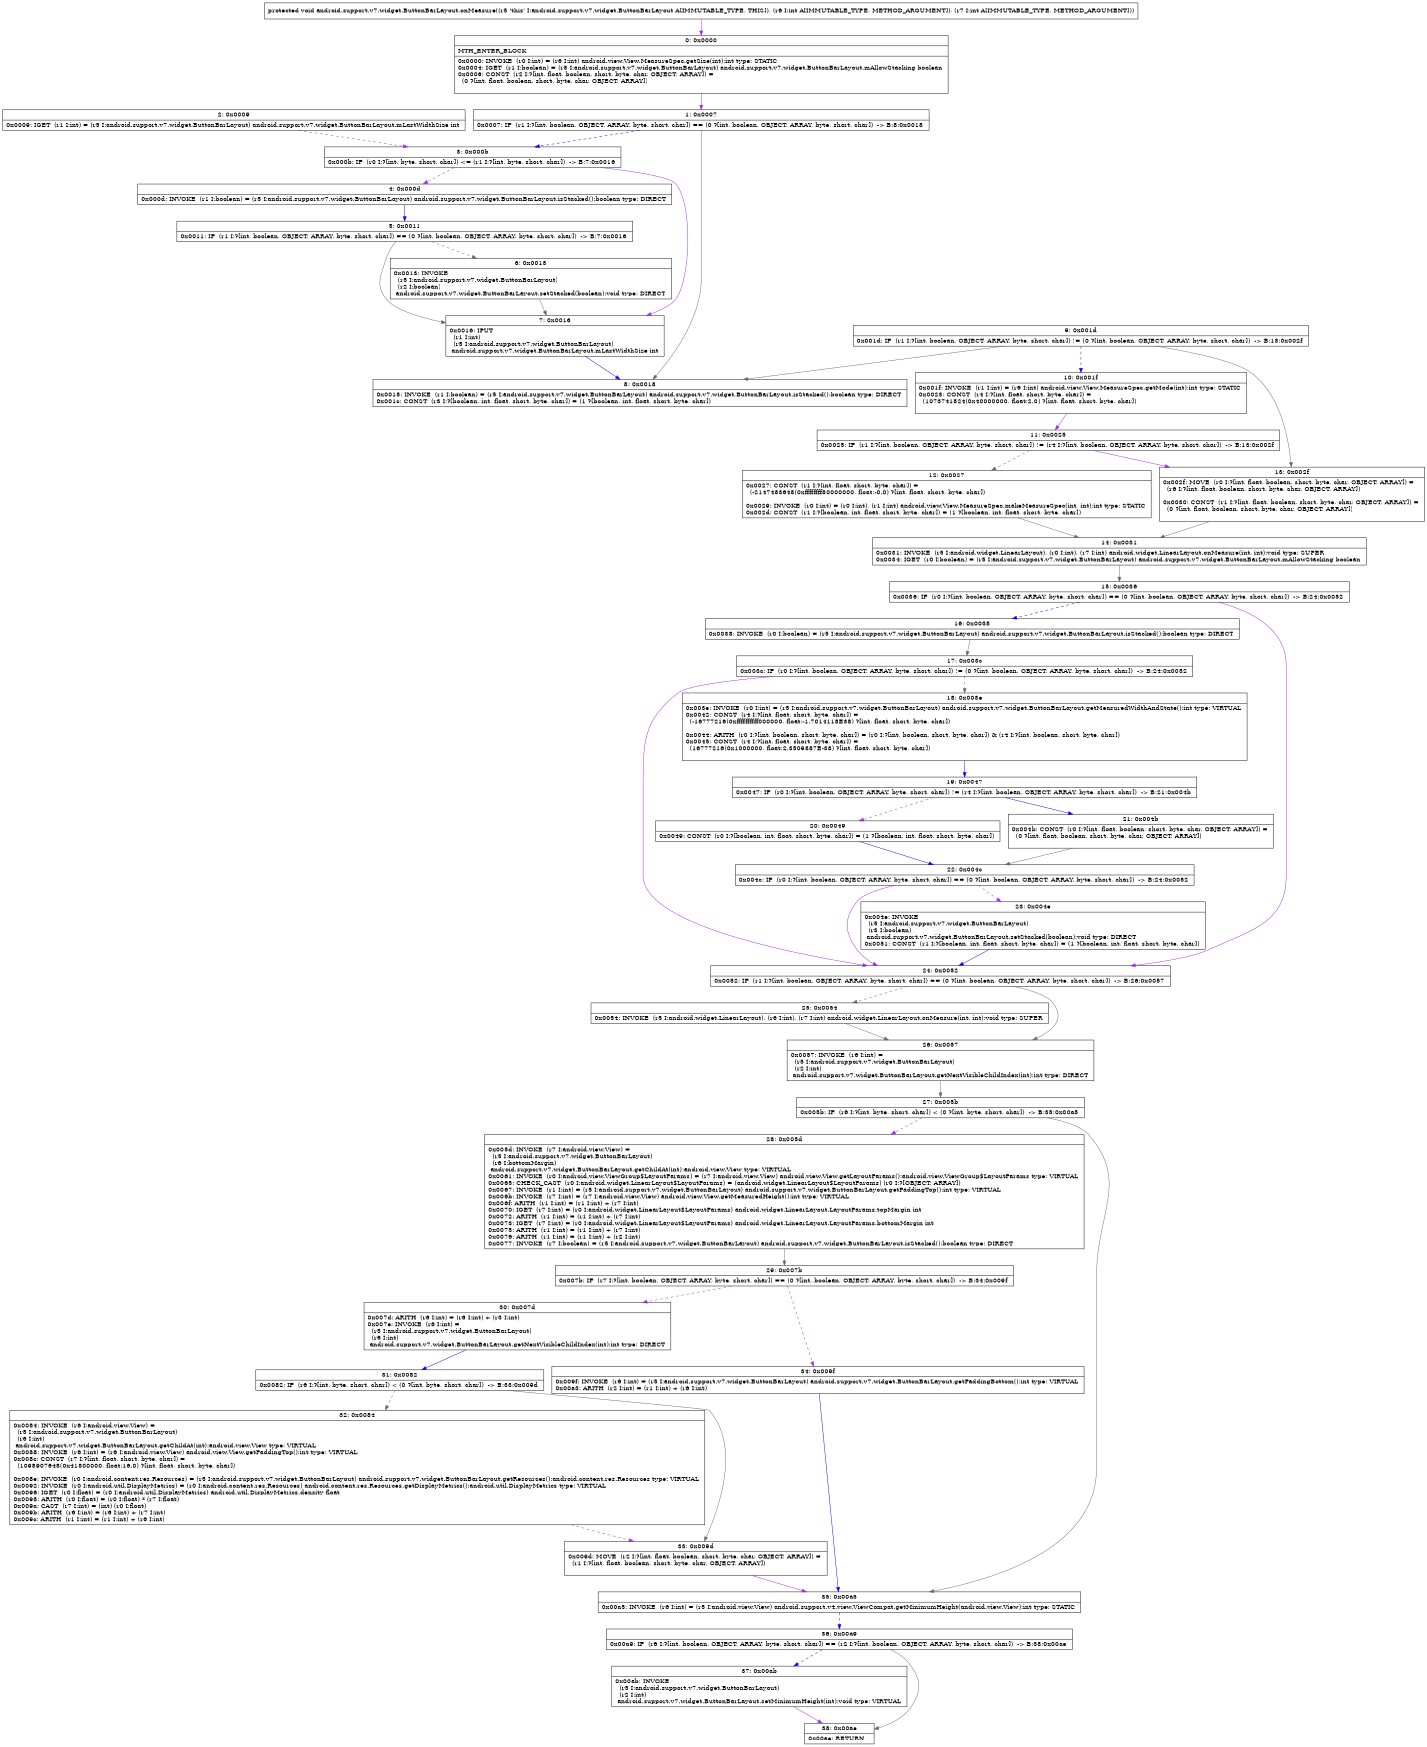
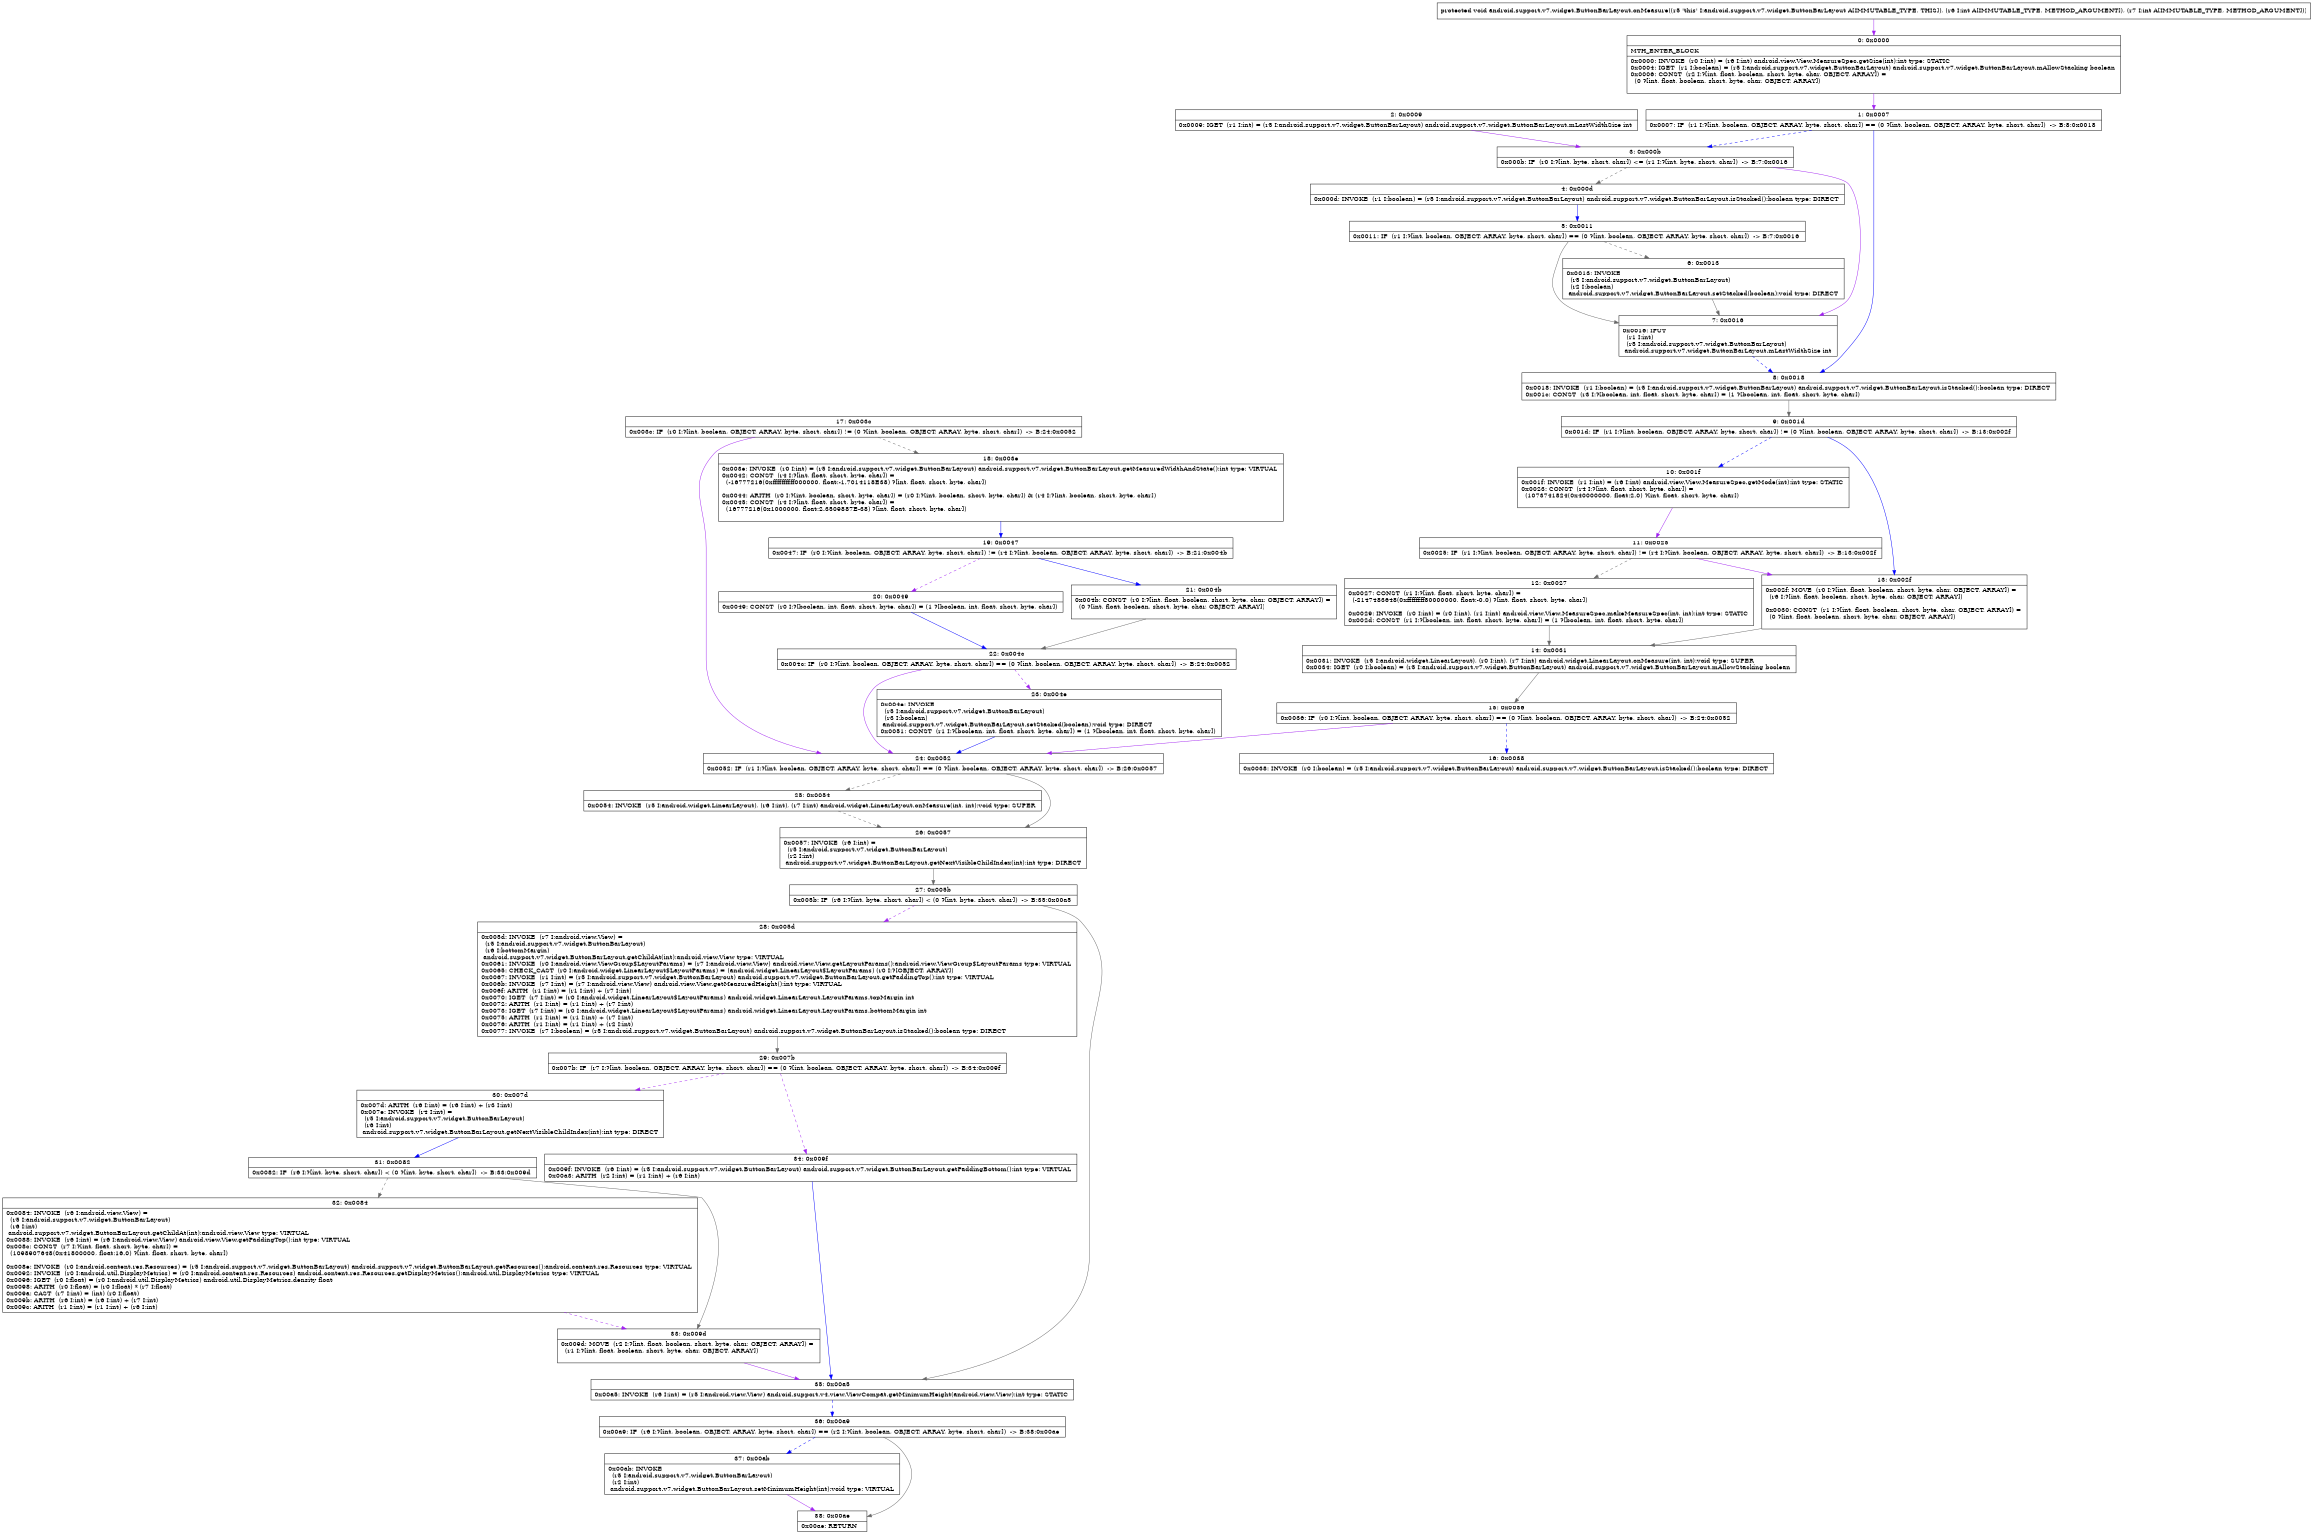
(351, 138) -> (1524, 138)
(441, 175) -> (1613, 175)
(701, 259) -> (1874, 259)
(876, 363) -> (1789, 406)
(601, 367) -> (1761, 363)
(1252, 373) -> (1879, 494)
(969, 645) -> none
(865, 1031) -> (858, 819)
(415, 1324) -> (408, 1112)
